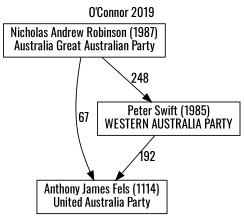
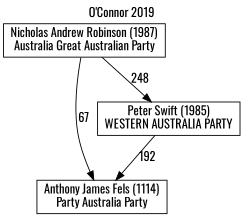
(102, 197) -> (102, 197)
